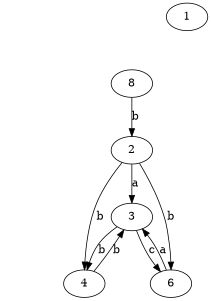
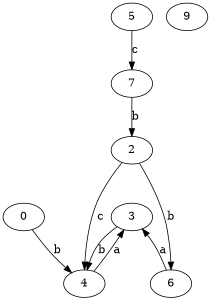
none -> (132, 17)
(187, 17) -> (187, 17)
(132, 84) -> (132, 84)
(132, 180) -> none
none -> (24, 217)
(100, 217) -> (100, 217)
(145, 249) -> none
(117, 250) -> (117, 250)
